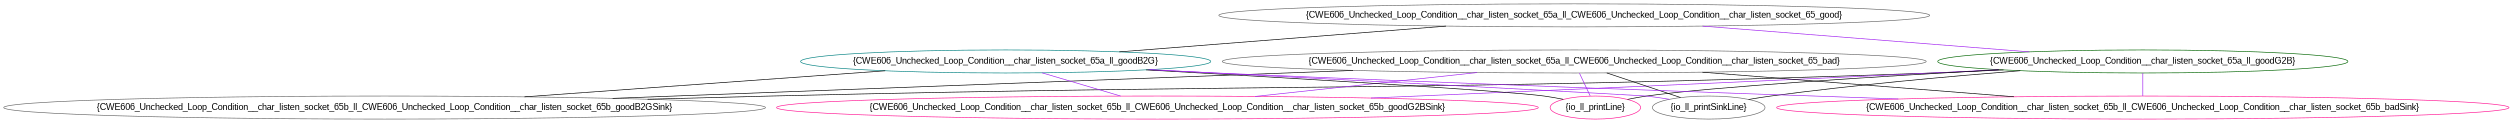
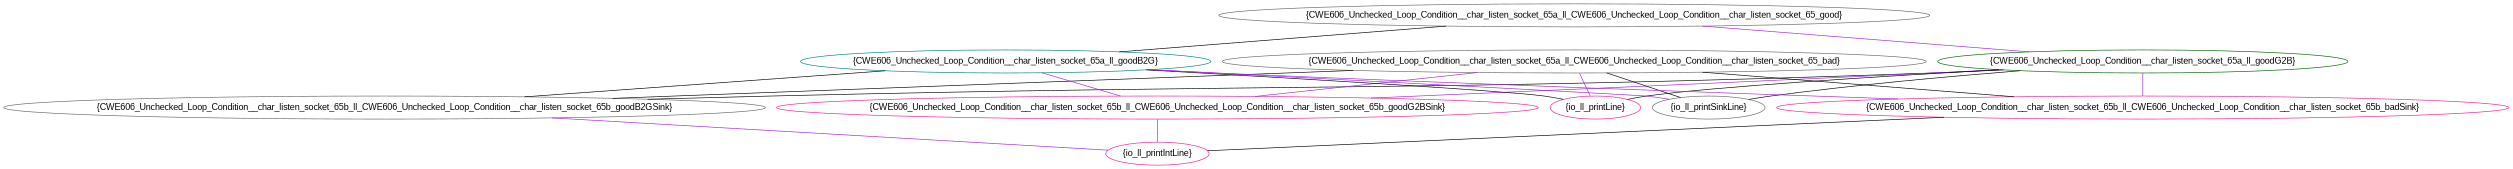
none -> (1157, 154)
